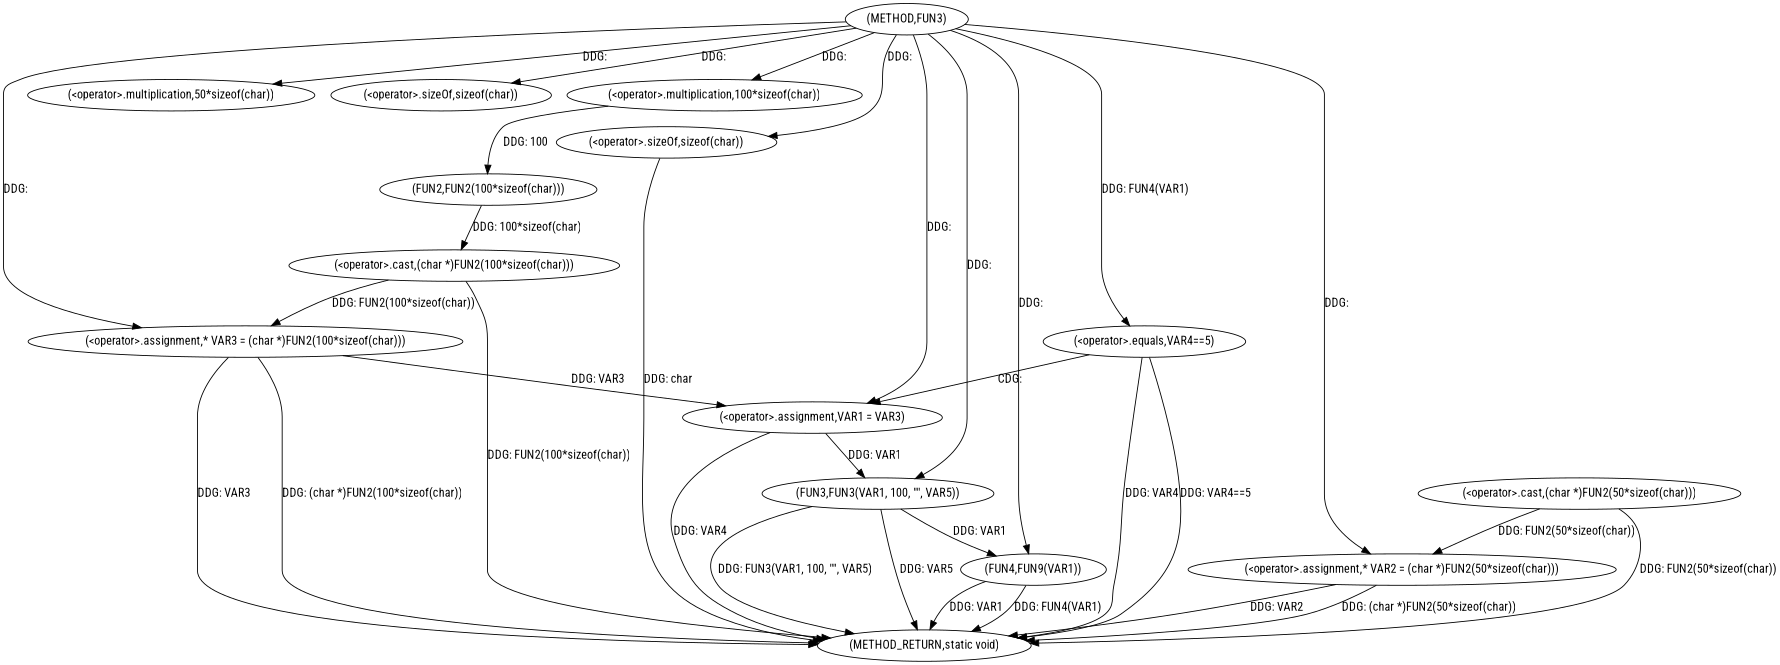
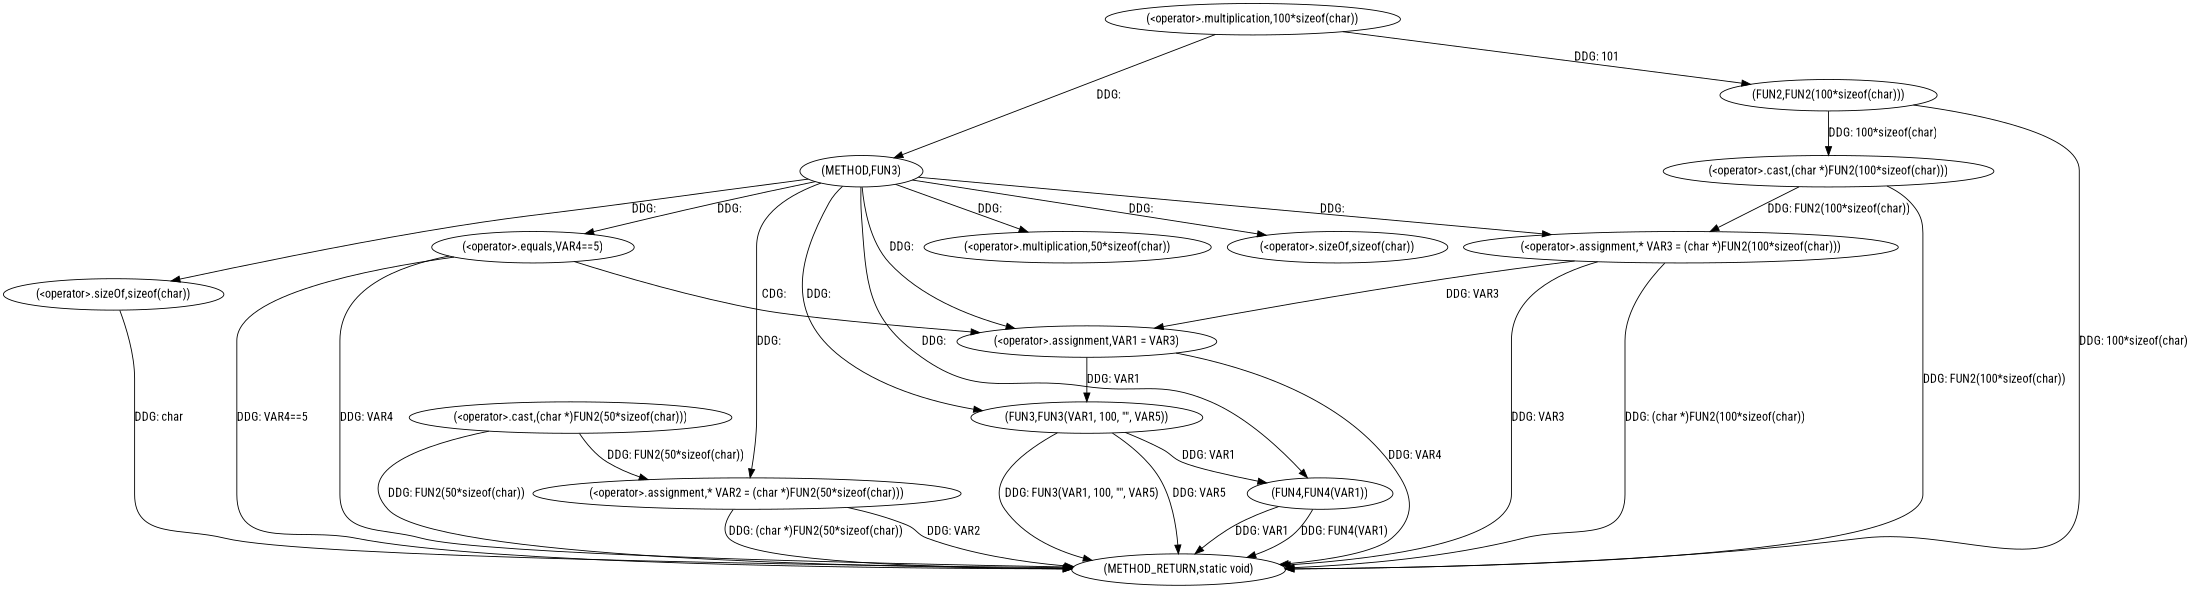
(817, 55) -> (1059, 95)
(526, 142) -> (1597, 57)
(1145, 190) -> (731, 209)
none -> (1958, 543)
(1033, 570) -> (1320, 494)
